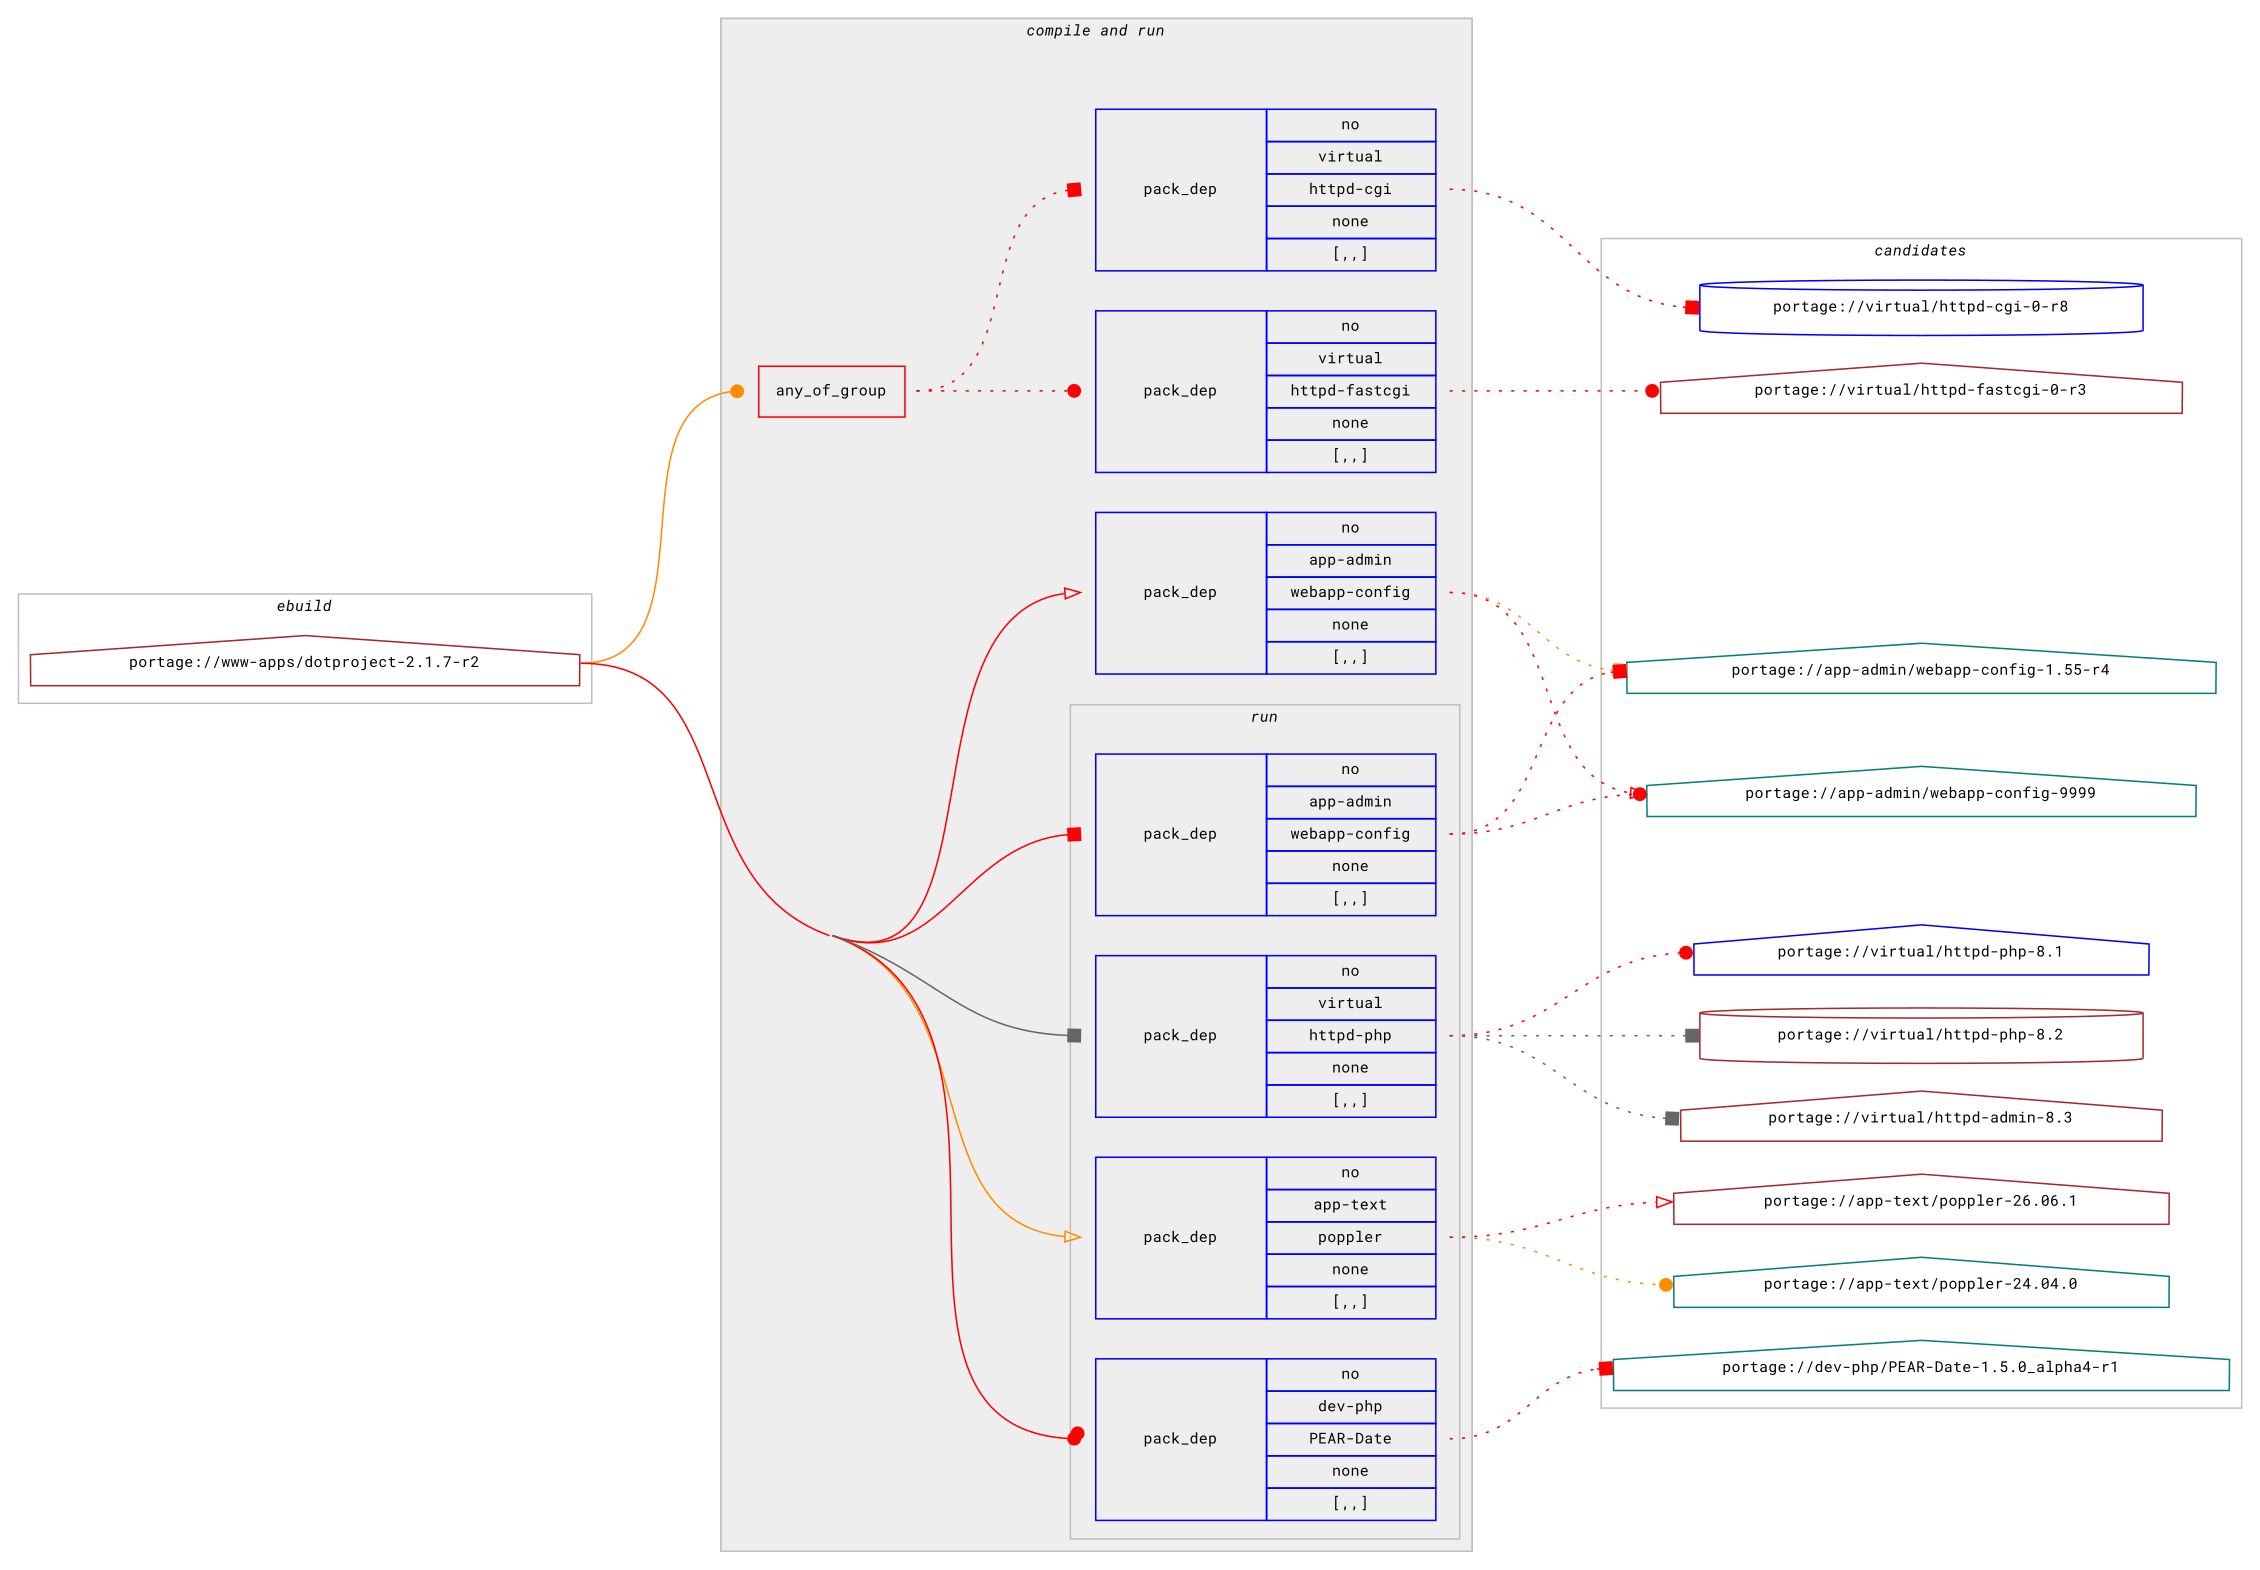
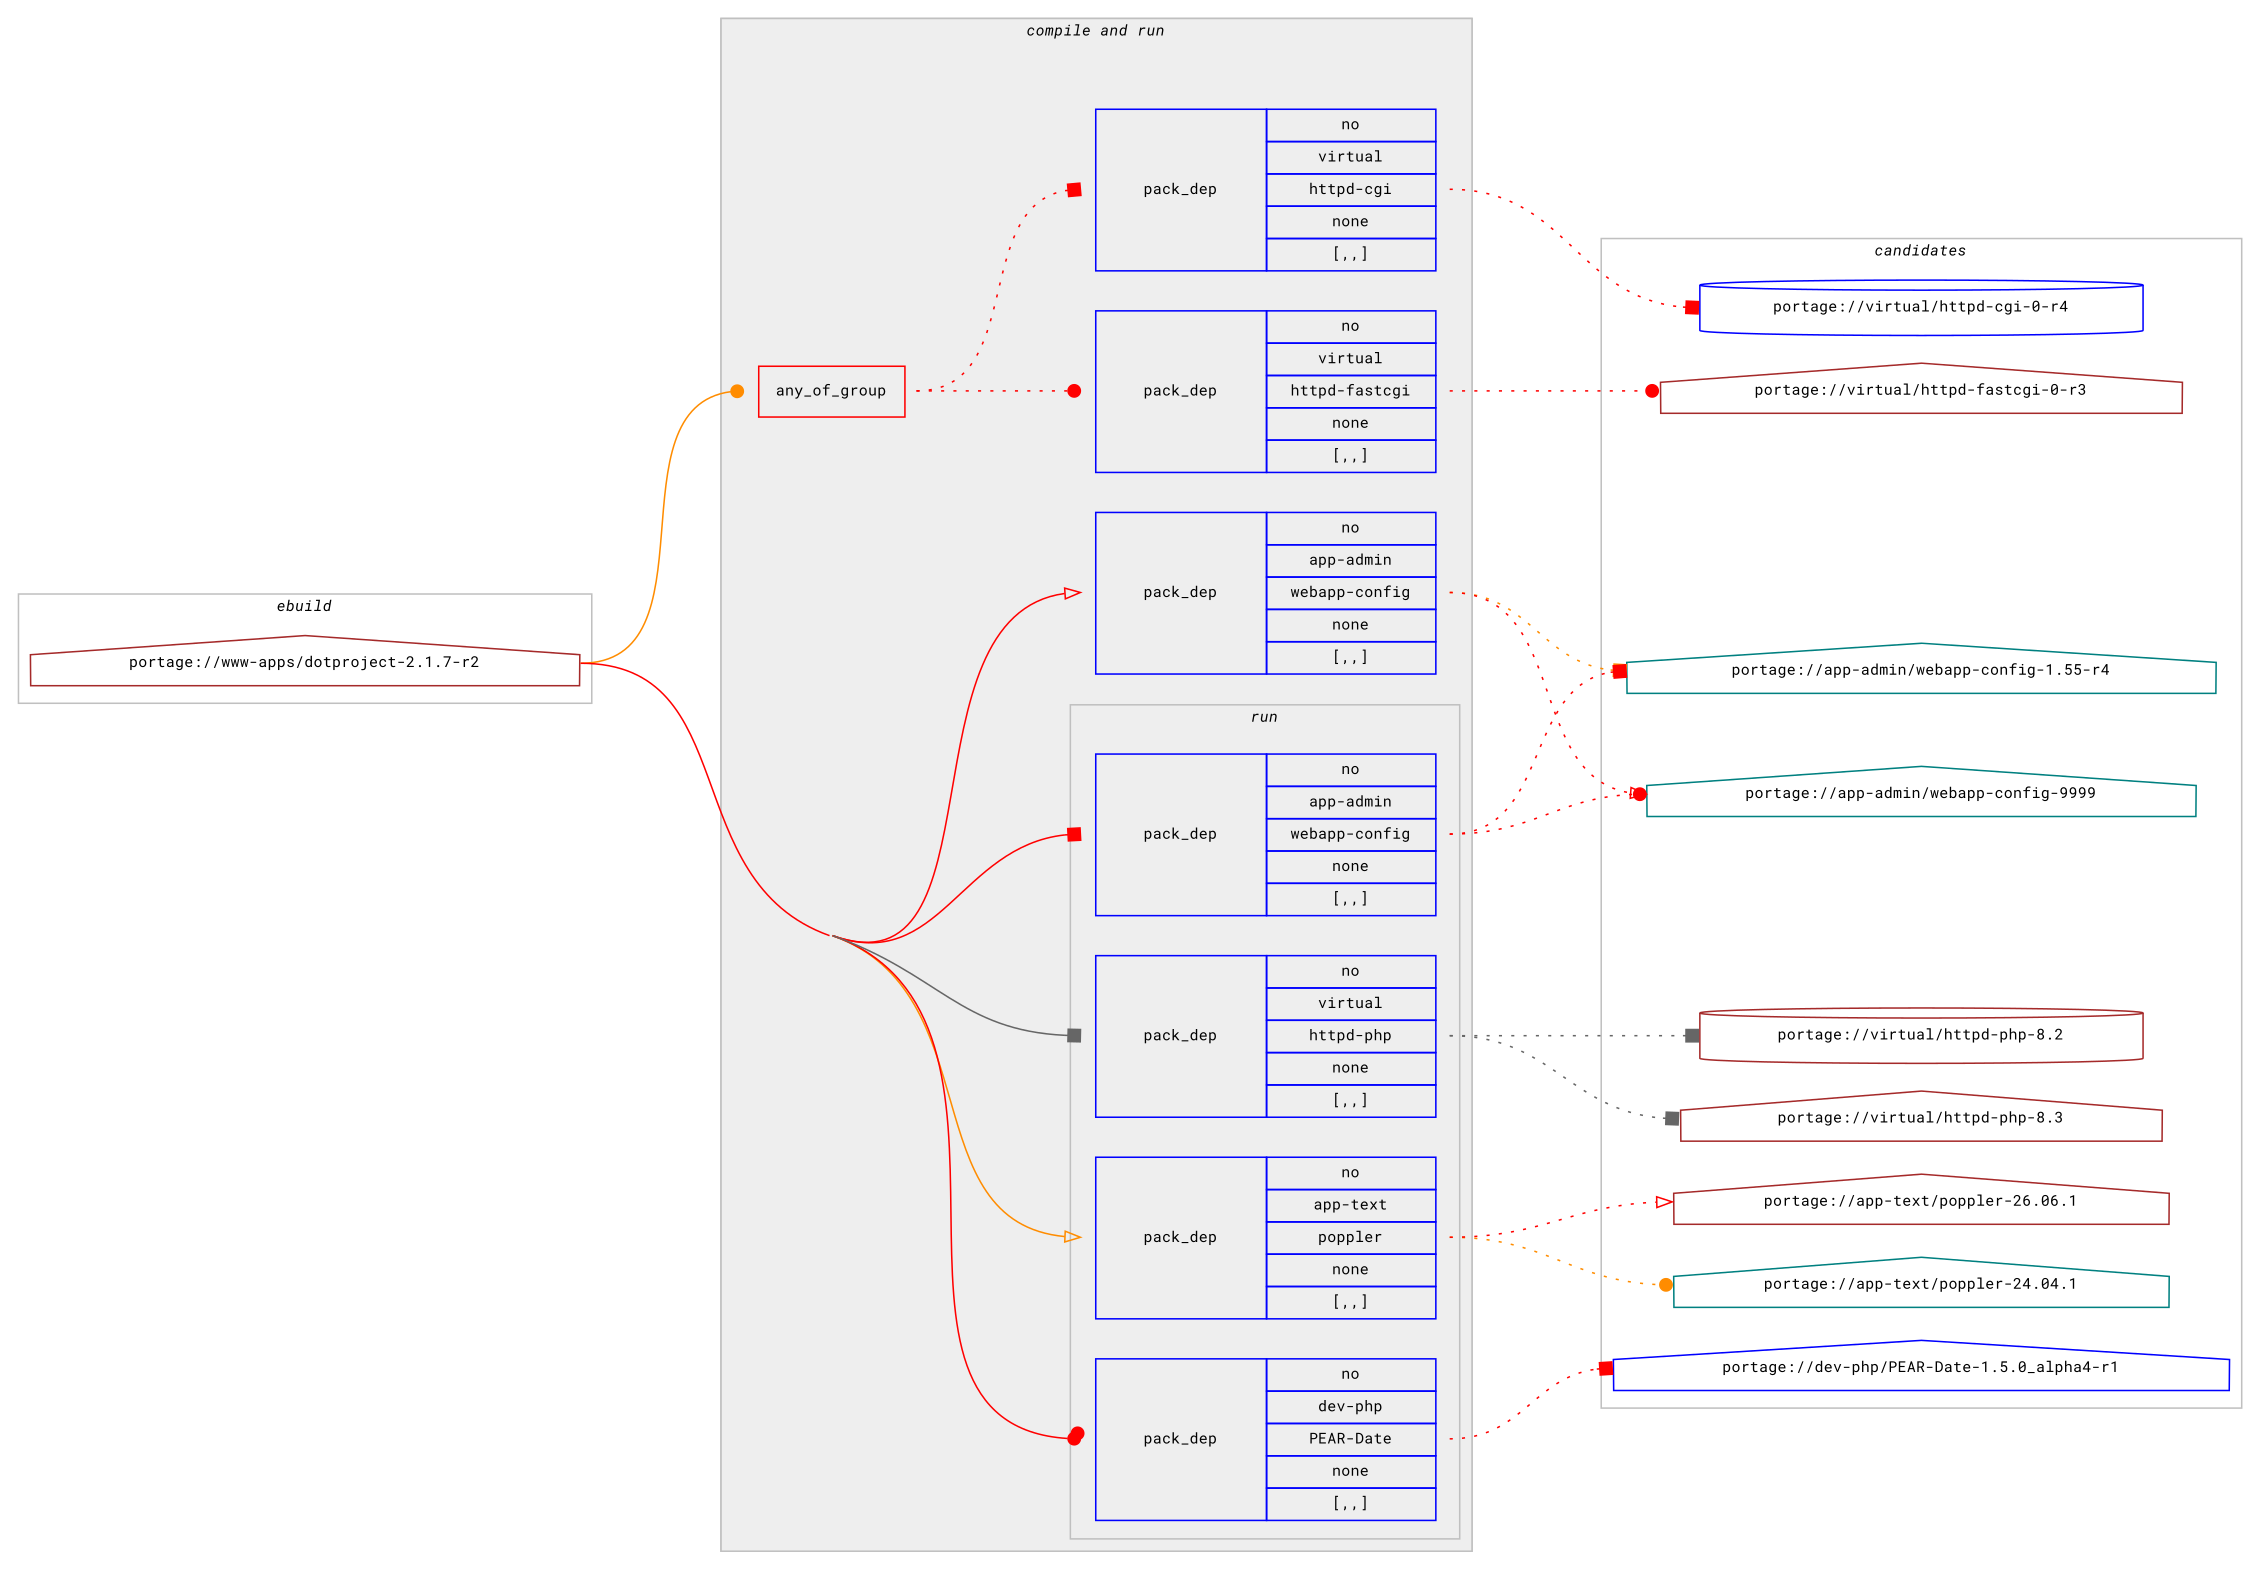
(1921, 308) -> (1921, 308)
(1921, 953) -> none
(1921, 1119) -> (1921, 1119)
(1921, 1285) -> (1921, 1285)
(1921, 1368) -> (1921, 1368)
